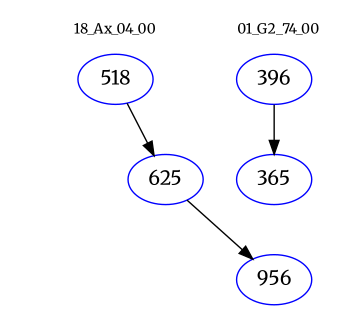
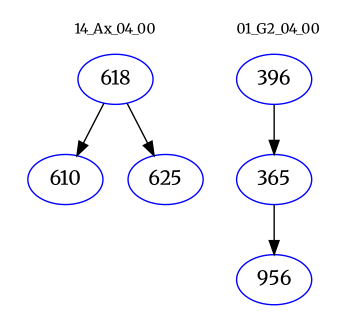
(116, 30) -> (116, 30)
(279, 30) -> (279, 30)
(116, 79) -> (116, 79)
none -> (65, 180)
(215, 225) -> (274, 223)
